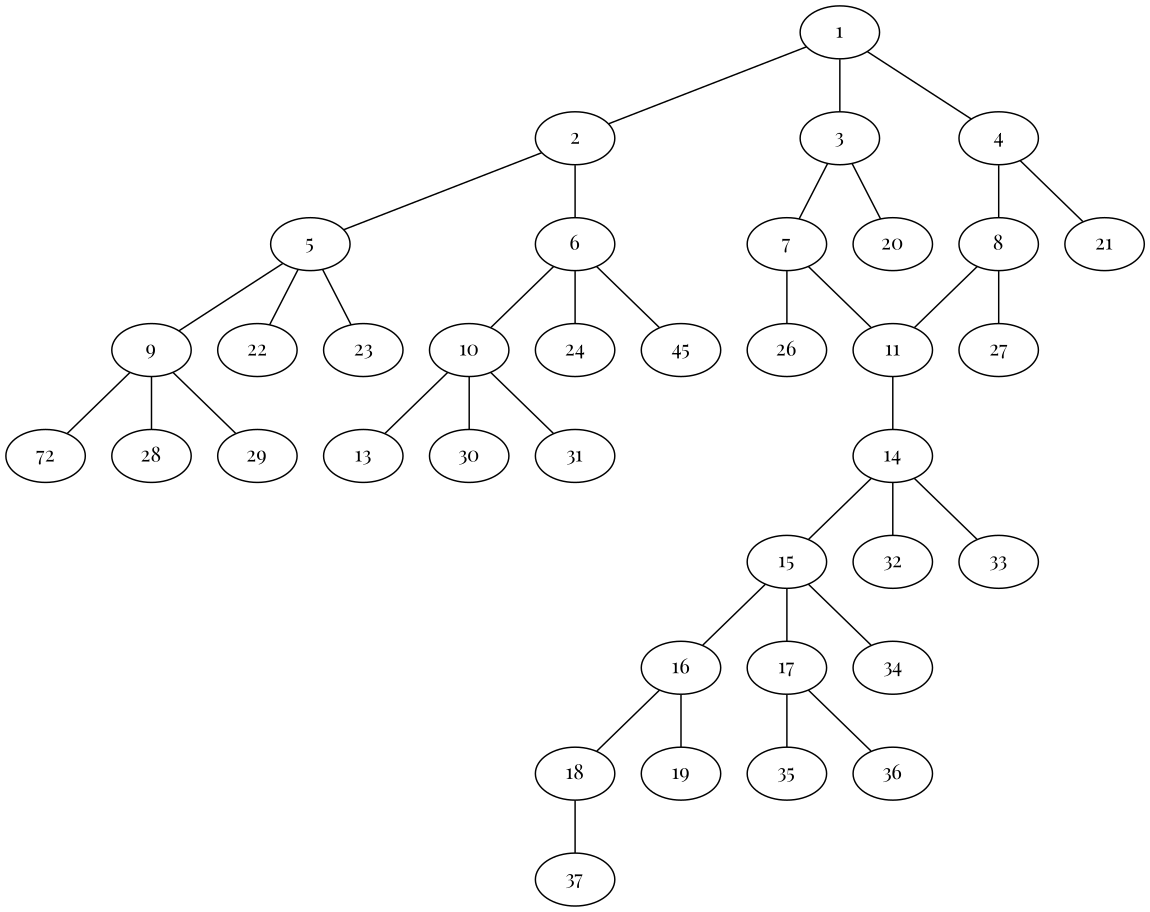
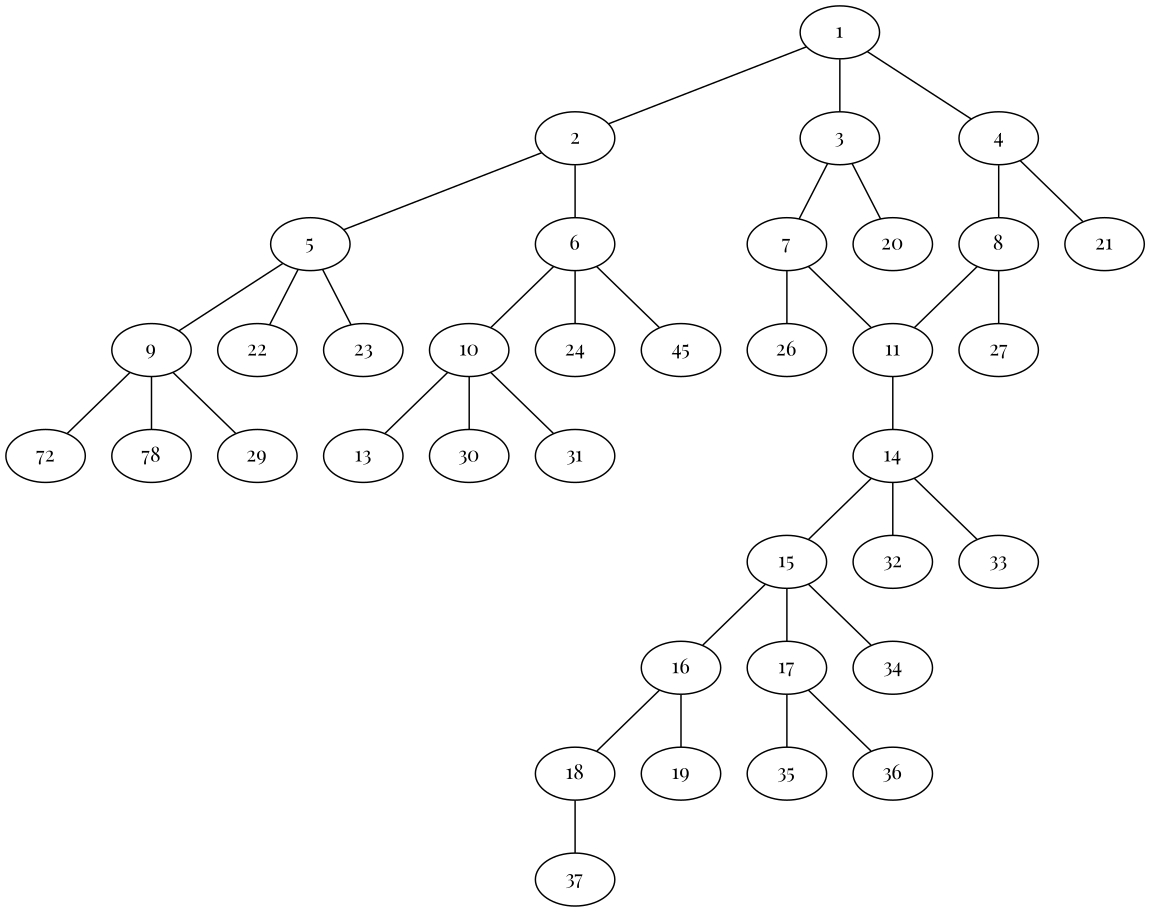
(151, 456) -> (151, 456)
